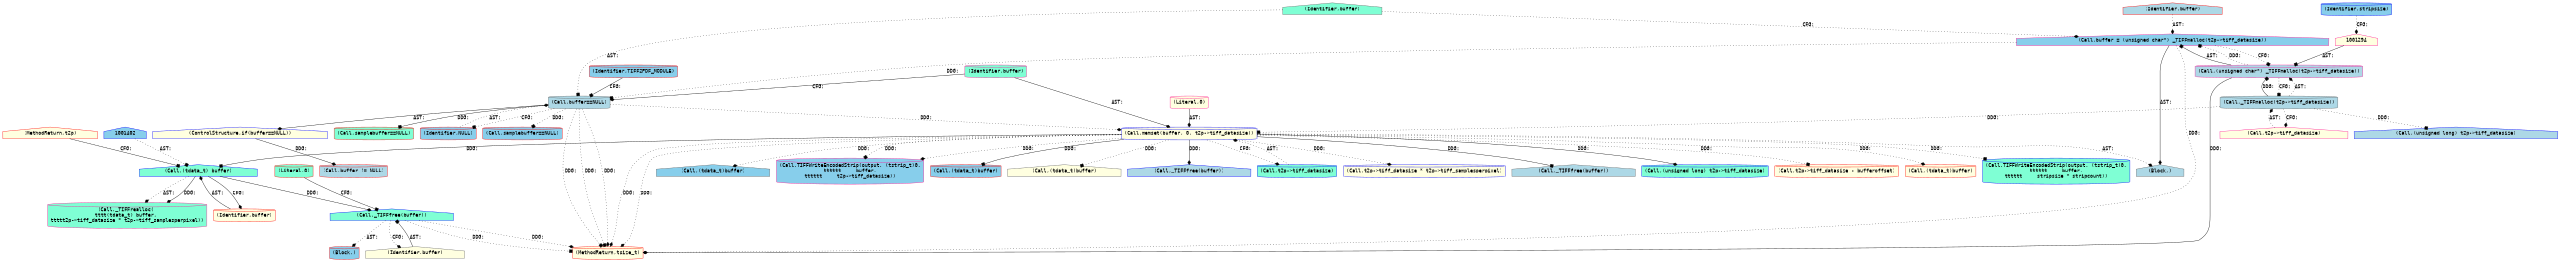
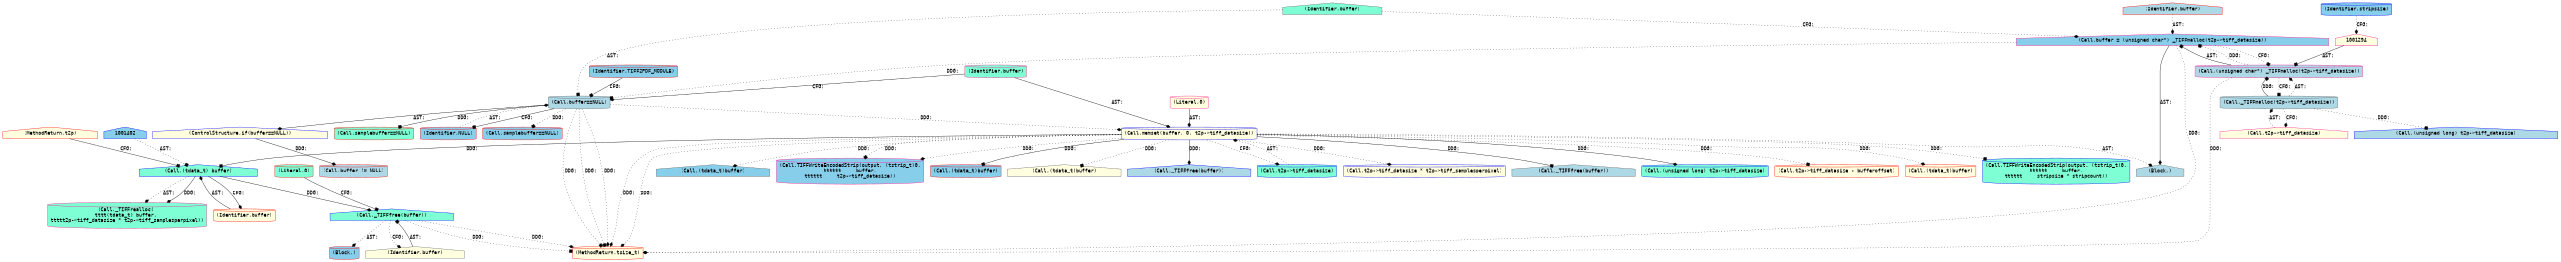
(515, 118) -> (515, 118)
(1740, 123) -> none
(1512, 250) -> (1512, 250)
